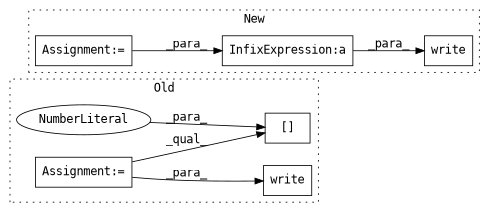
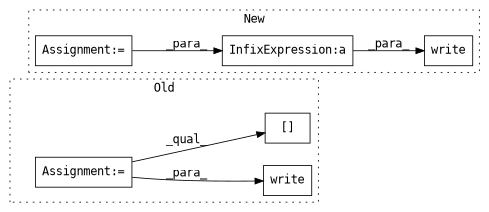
(84, 120) -> none
